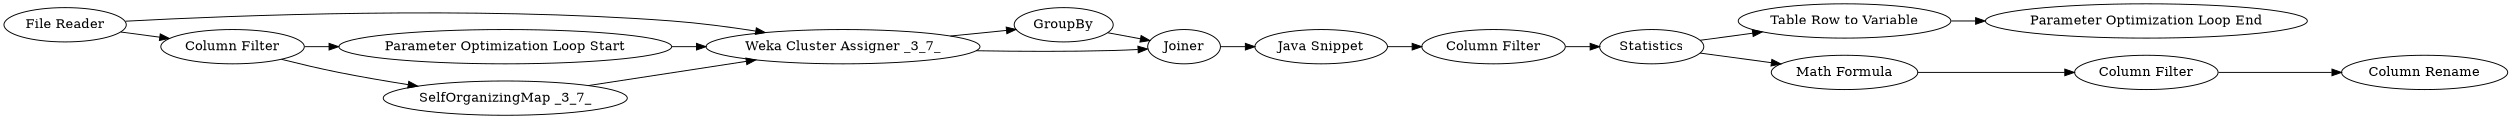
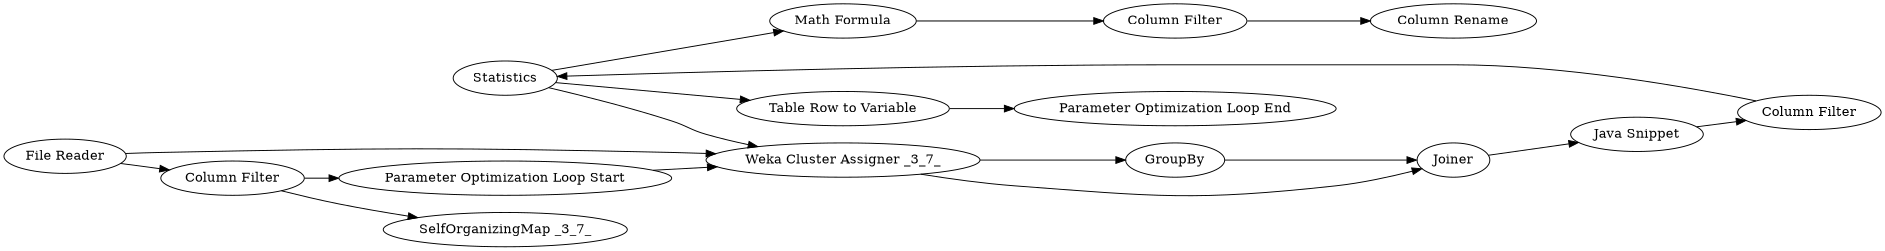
(667, 73) -> (649, 114)
